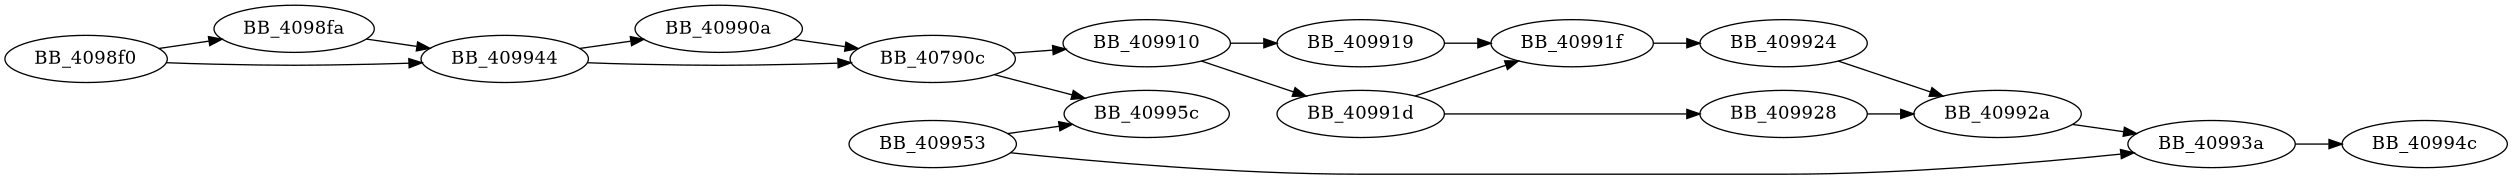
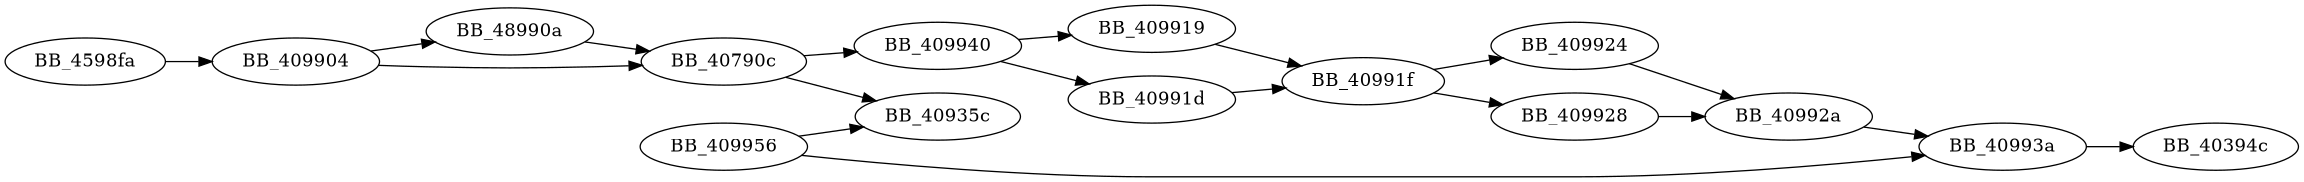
(294, 29) -> (85, 62)
(719, 29) -> (510, 31)
(1147, 43) -> (938, 46)
(86, 59) -> none
(505, 59) -> (296, 62)
(1147, 114) -> (938, 117)
(1566, 114) -> (1461, 98)
(933, 144) -> (724, 147)
(2425, 144) -> (2216, 147)
